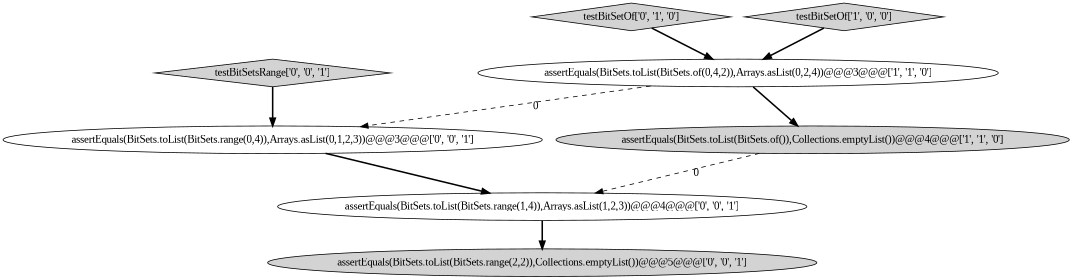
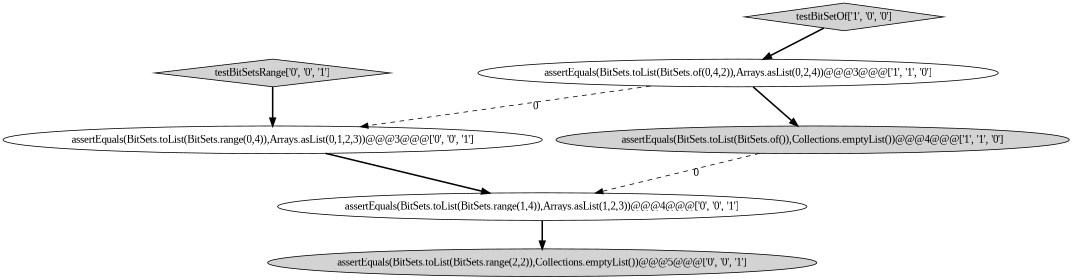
(631, 17) -> none
